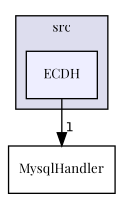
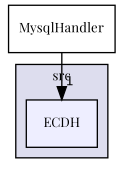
(62, 118) -> (62, 72)
